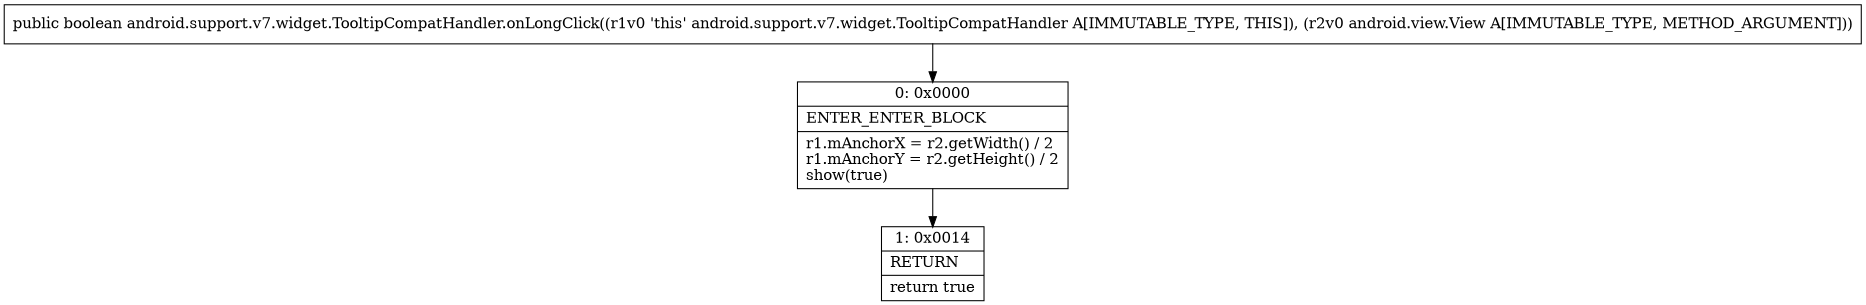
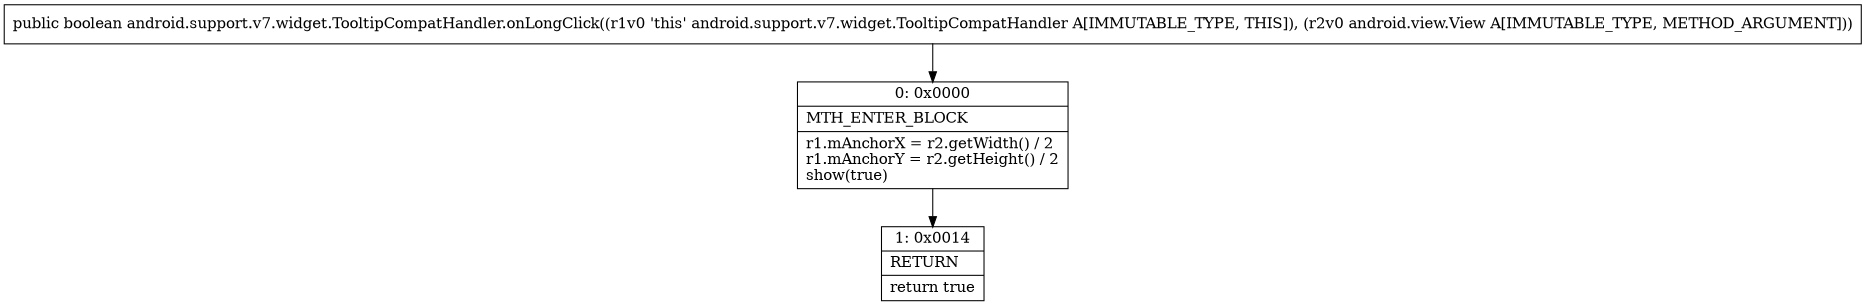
(896, 118) -> (887, 118)
